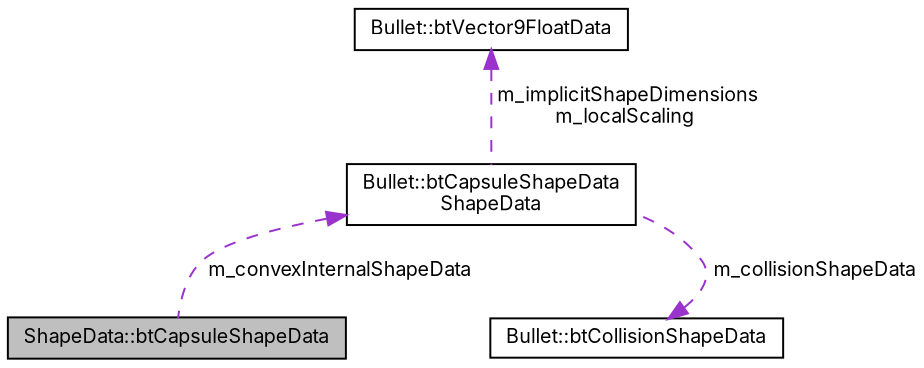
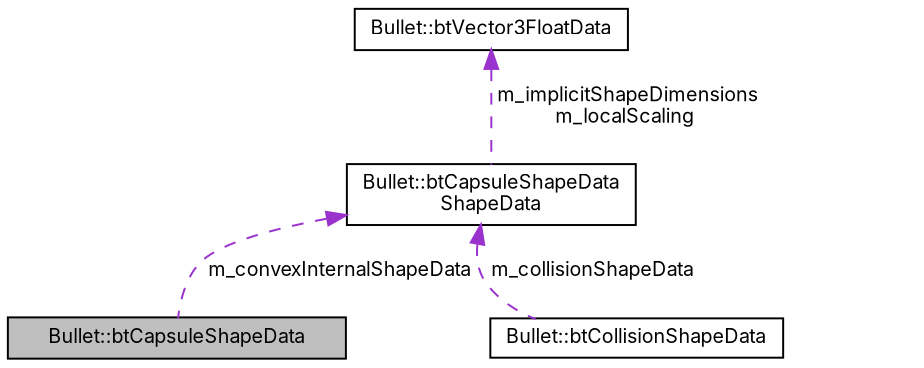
(491, 29) -> (491, 29)
(693, 251) -> (493, 291)
(177, 338) -> (177, 338)
